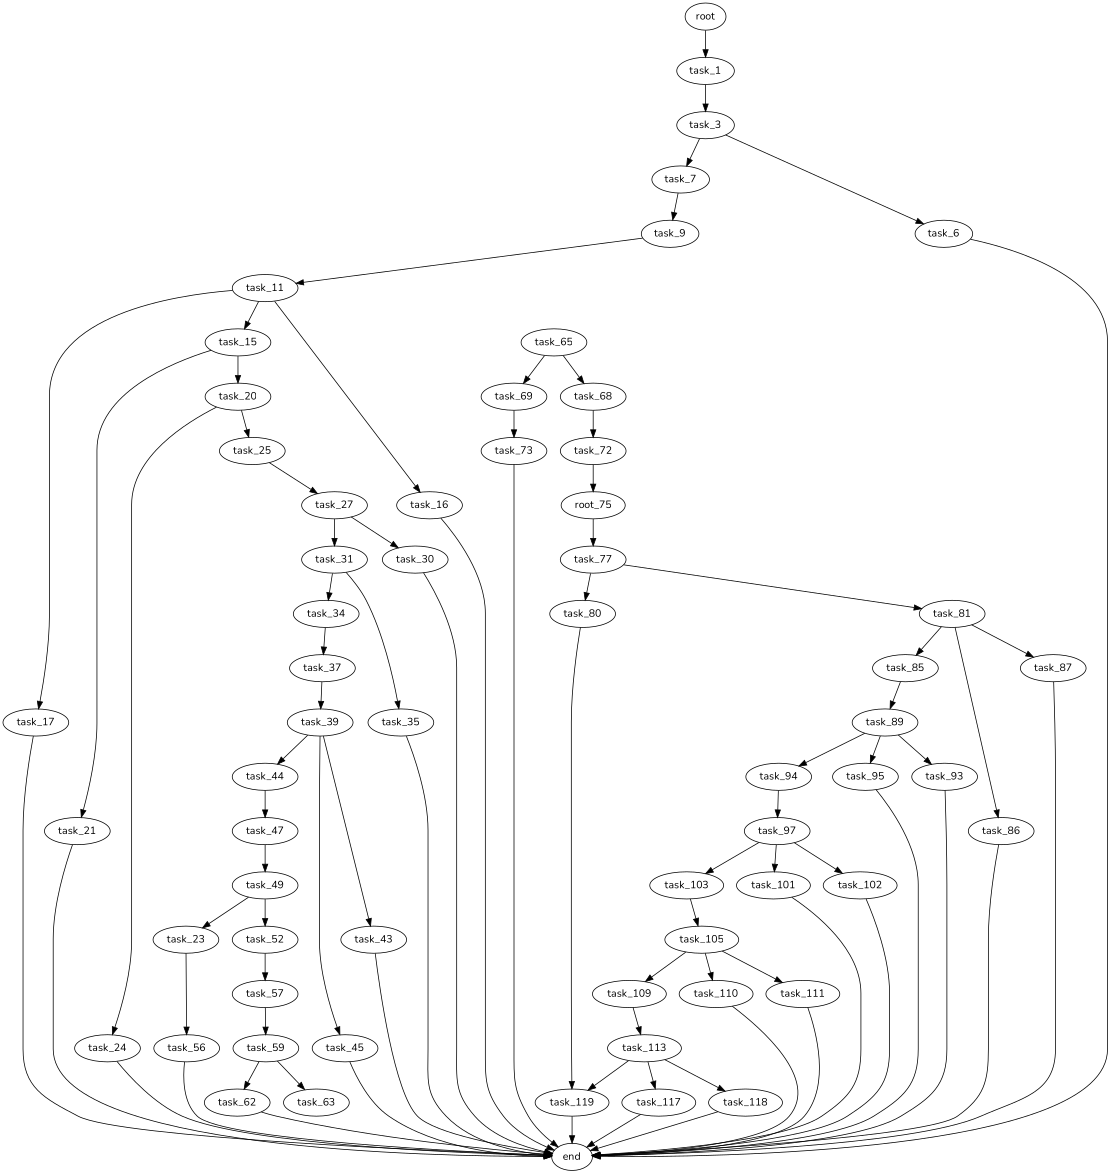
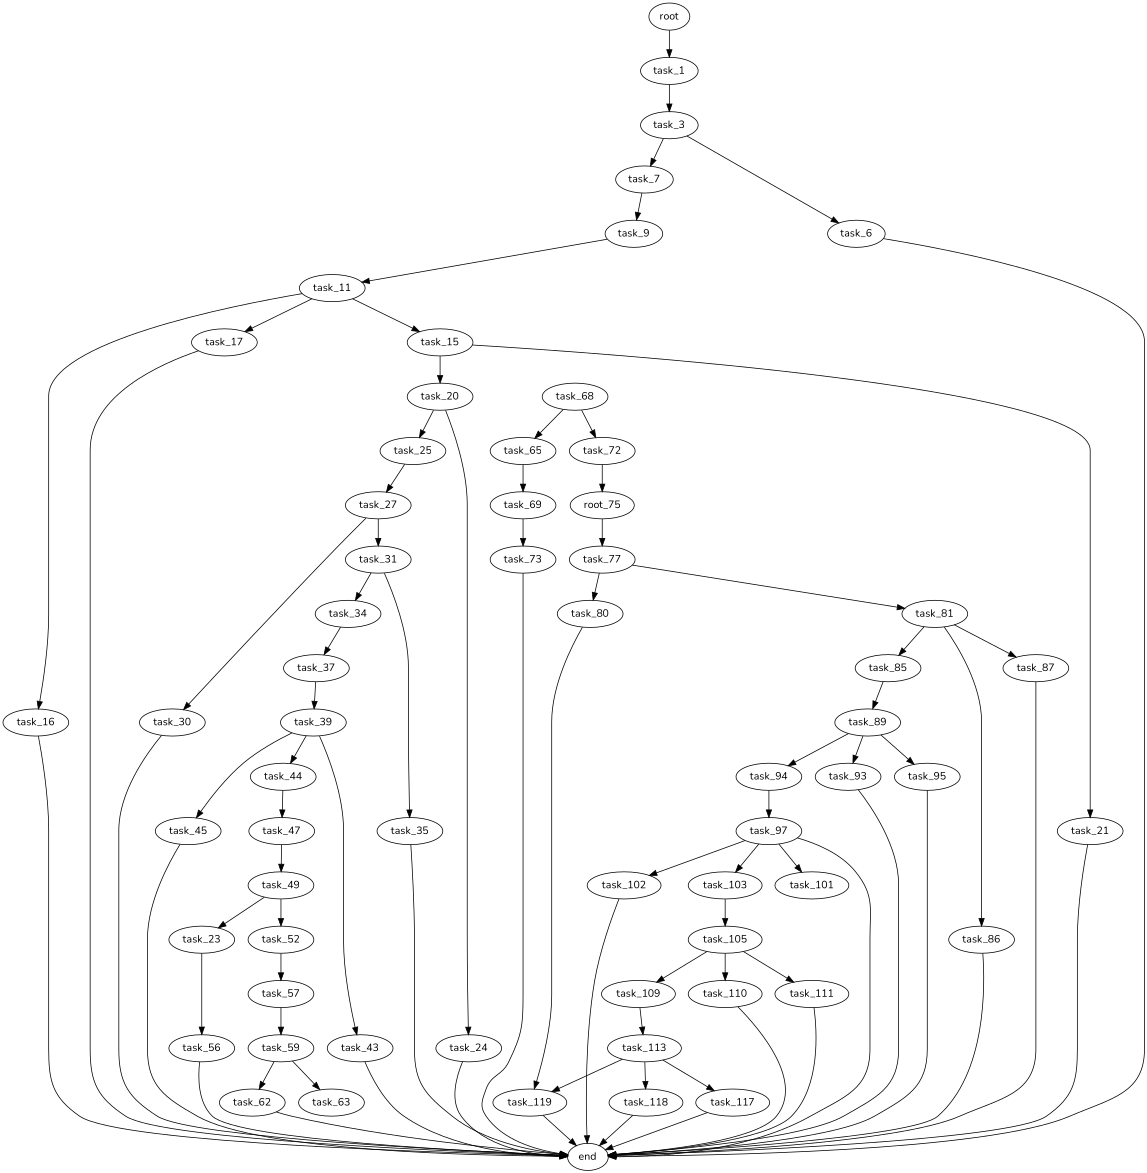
(571, 366) -> (552, 421)
(835, 1106) -> (866, 1072)
